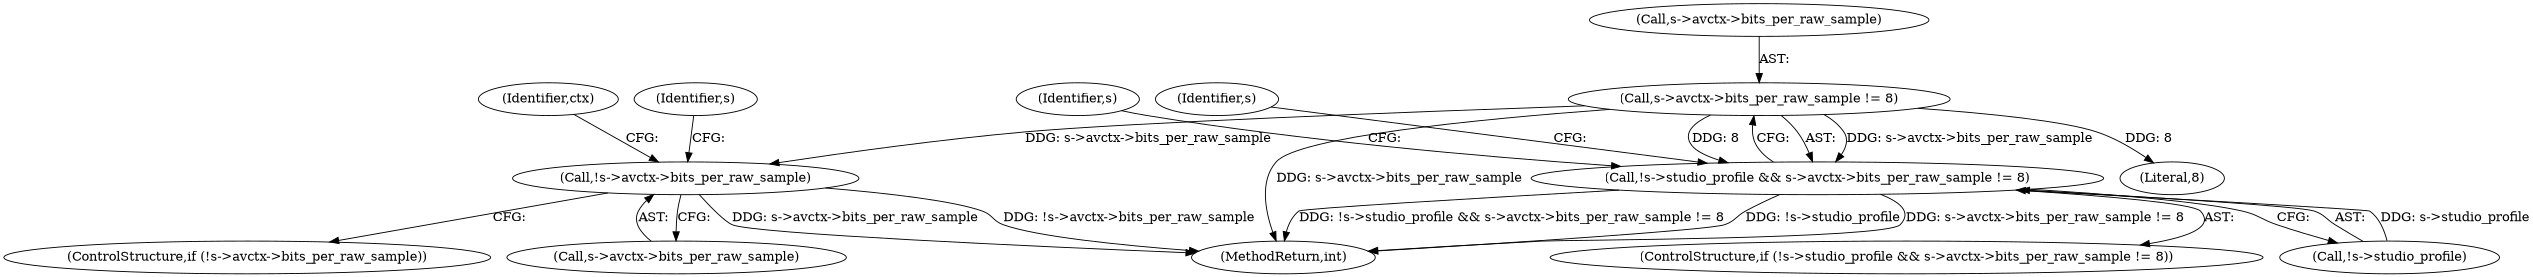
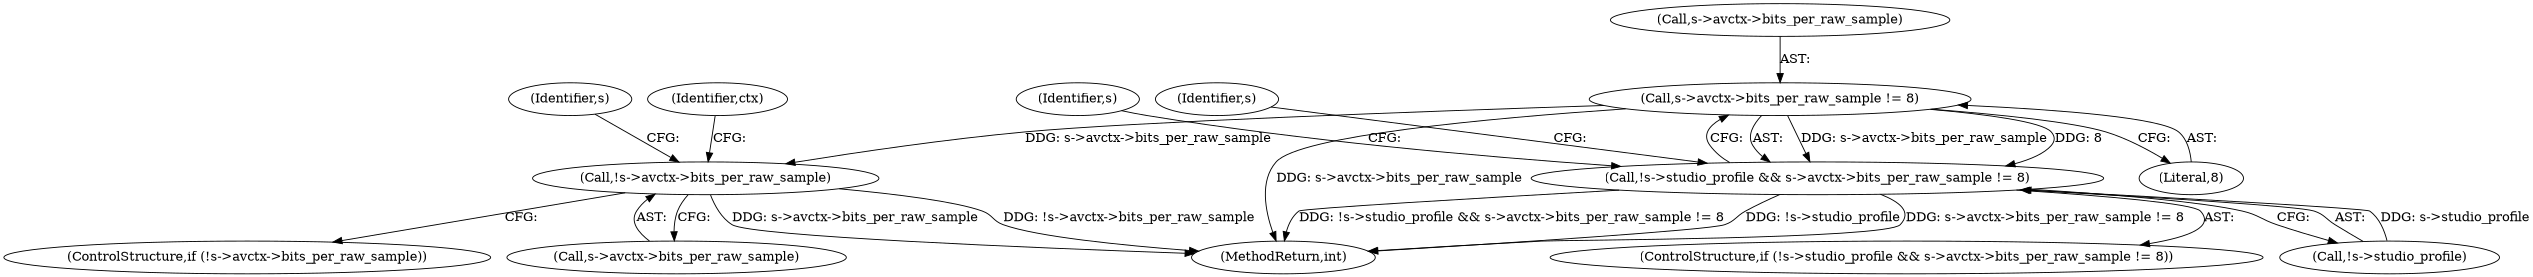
none -> (2091, 114)
(2149, 139) -> (2156, 139)
